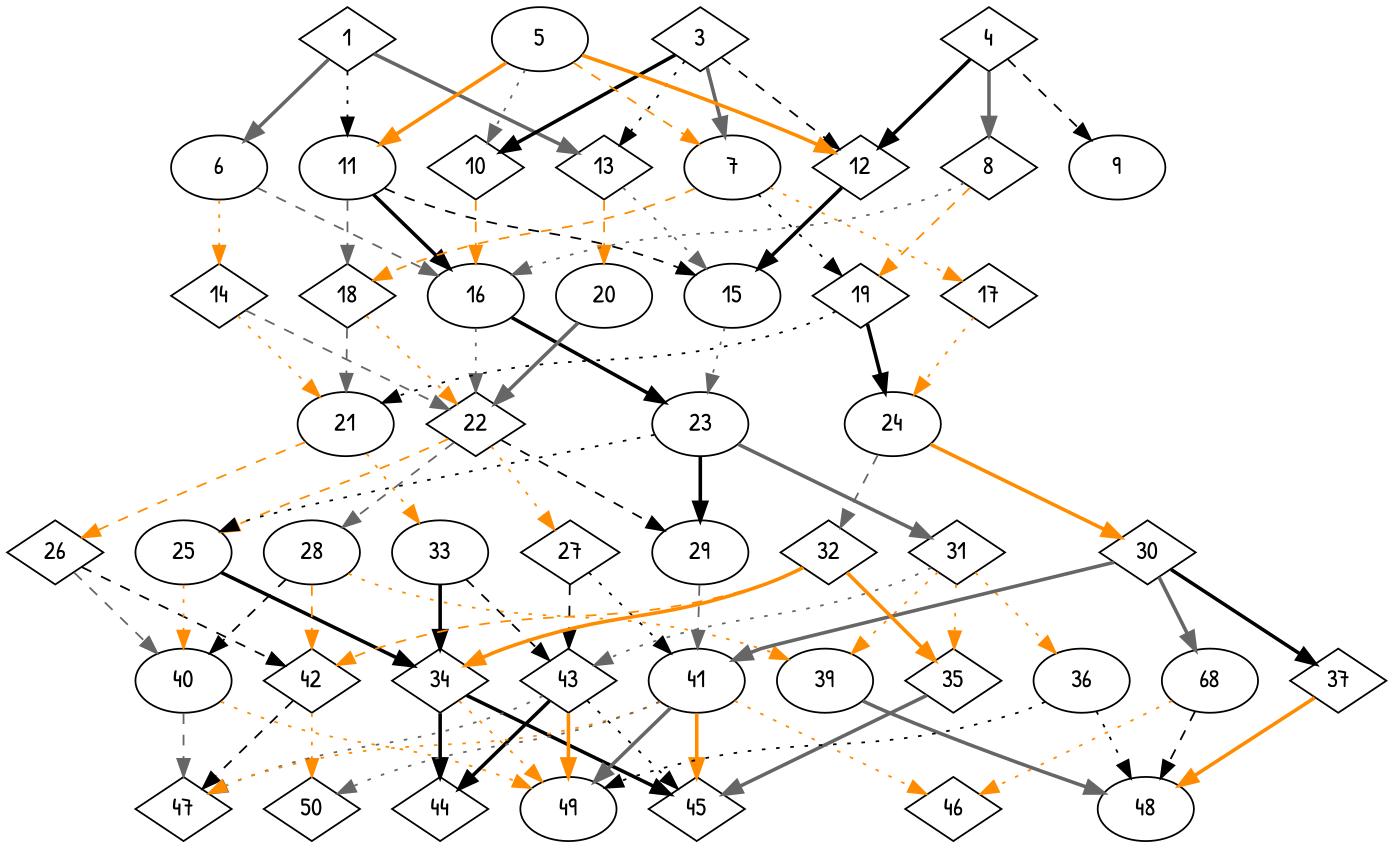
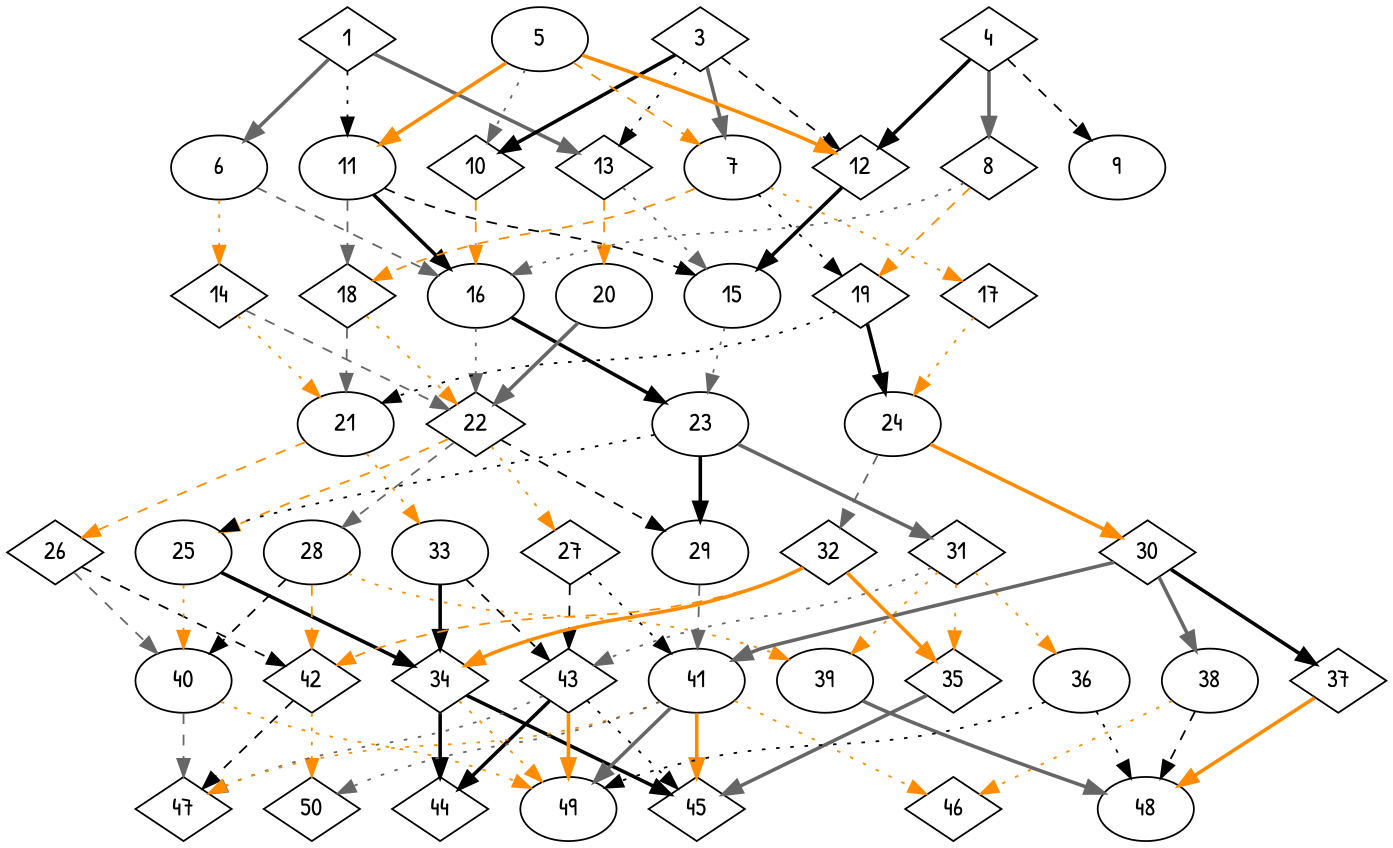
(1210, 681) -> (1210, 681)
